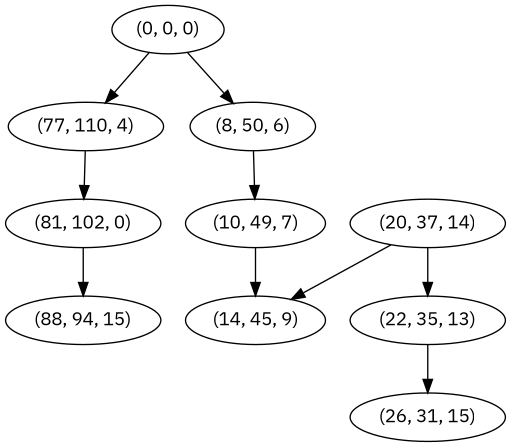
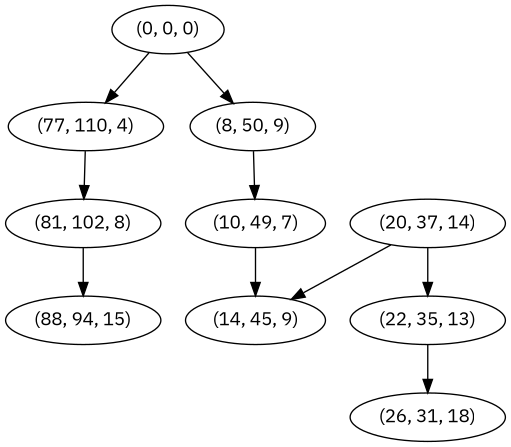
(253, 127) -> (253, 127)
(83, 223) -> (83, 223)
(428, 417) -> (428, 417)
